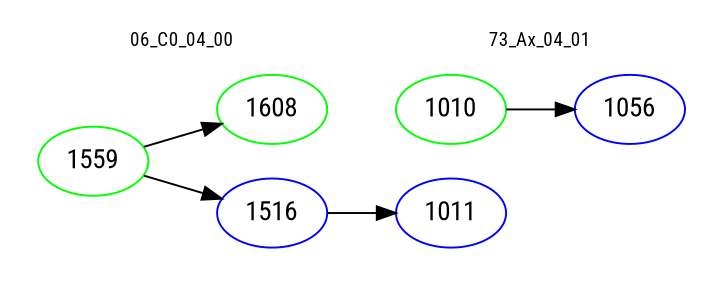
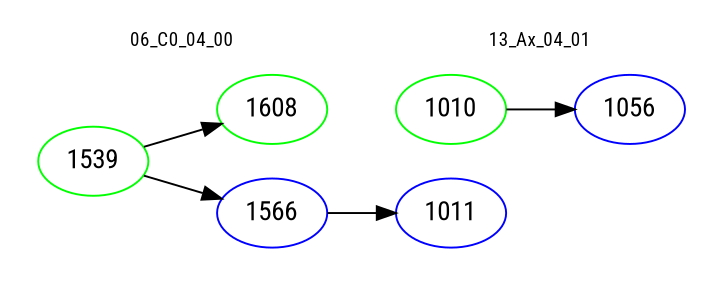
(540, 41) -> (540, 41)
(93, 161) -> (93, 161)
(272, 213) -> (272, 213)
